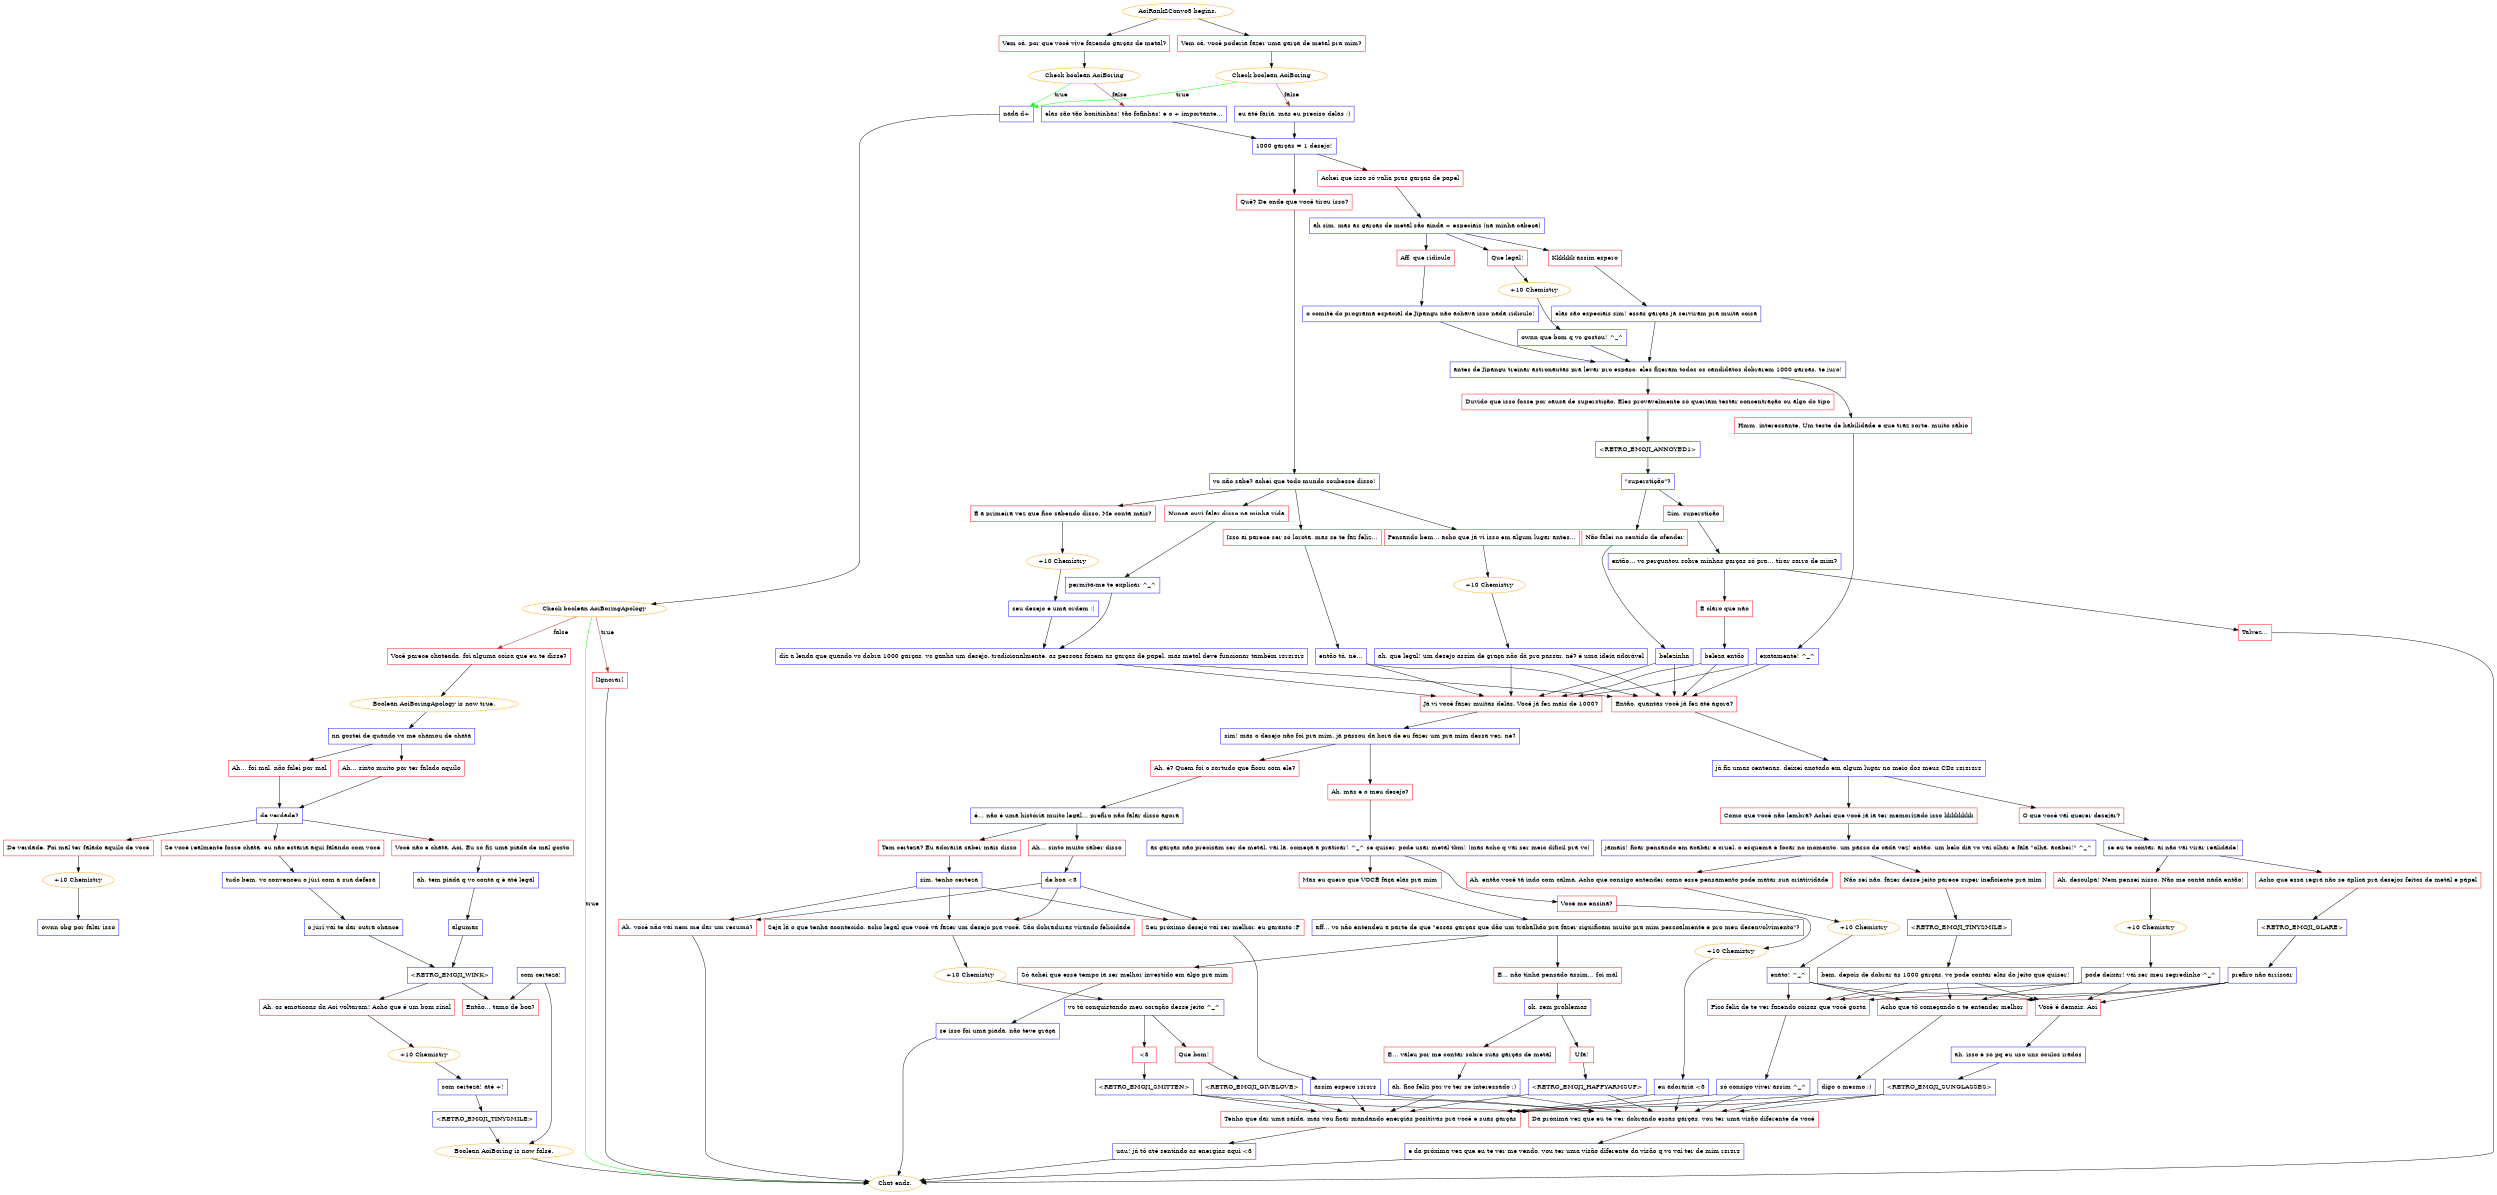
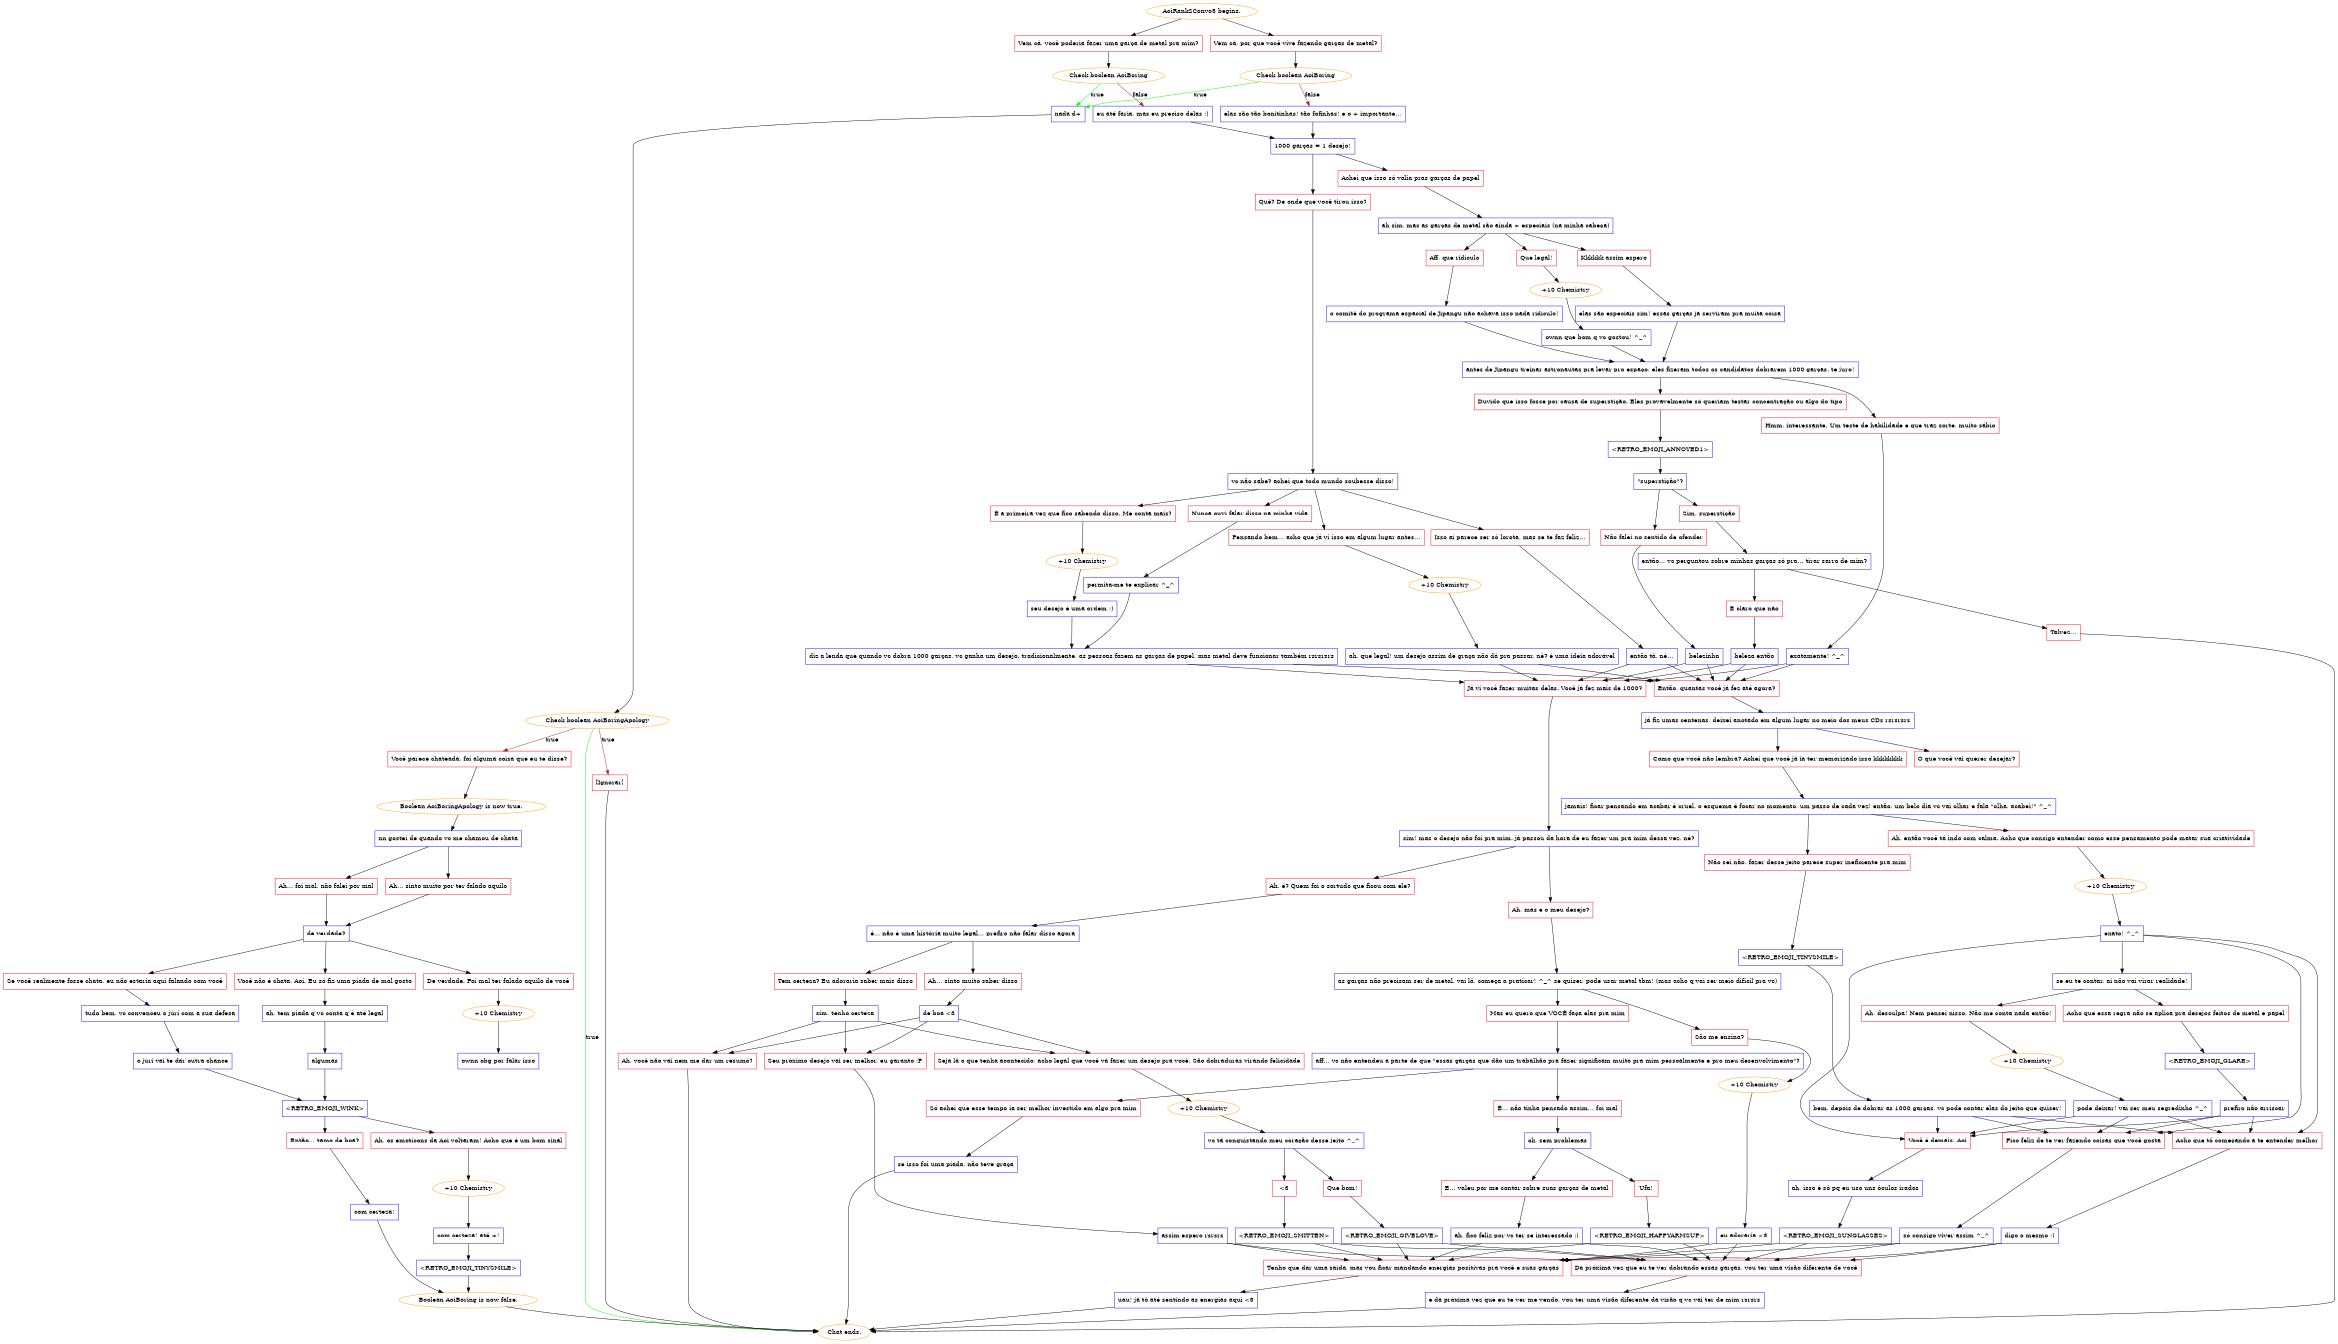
(561, 633) -> (552, 740)
(2120, 831) -> (2122, 955)
(1587, 904) -> (1720, 1037)
(523, 990) -> (348, 1175)
